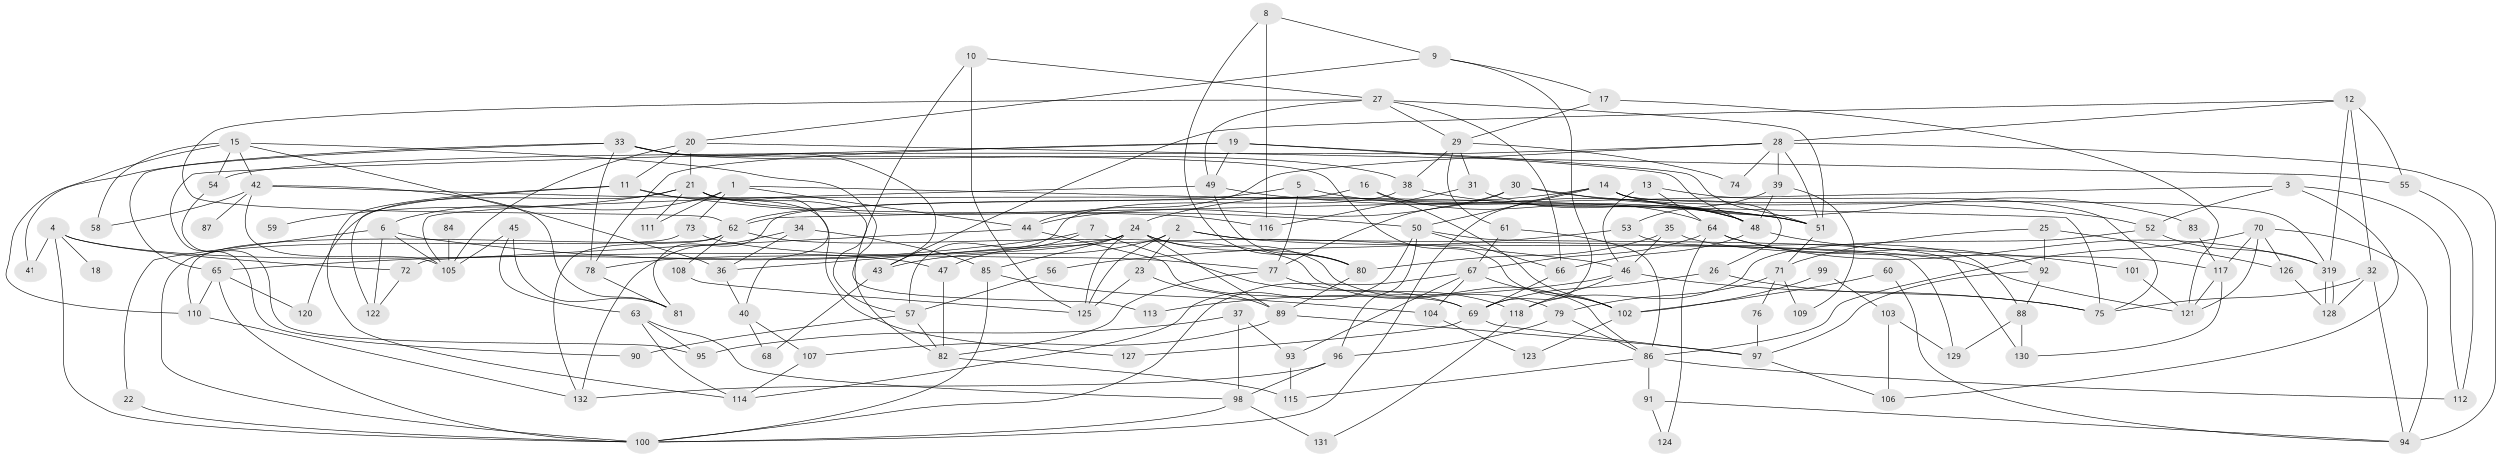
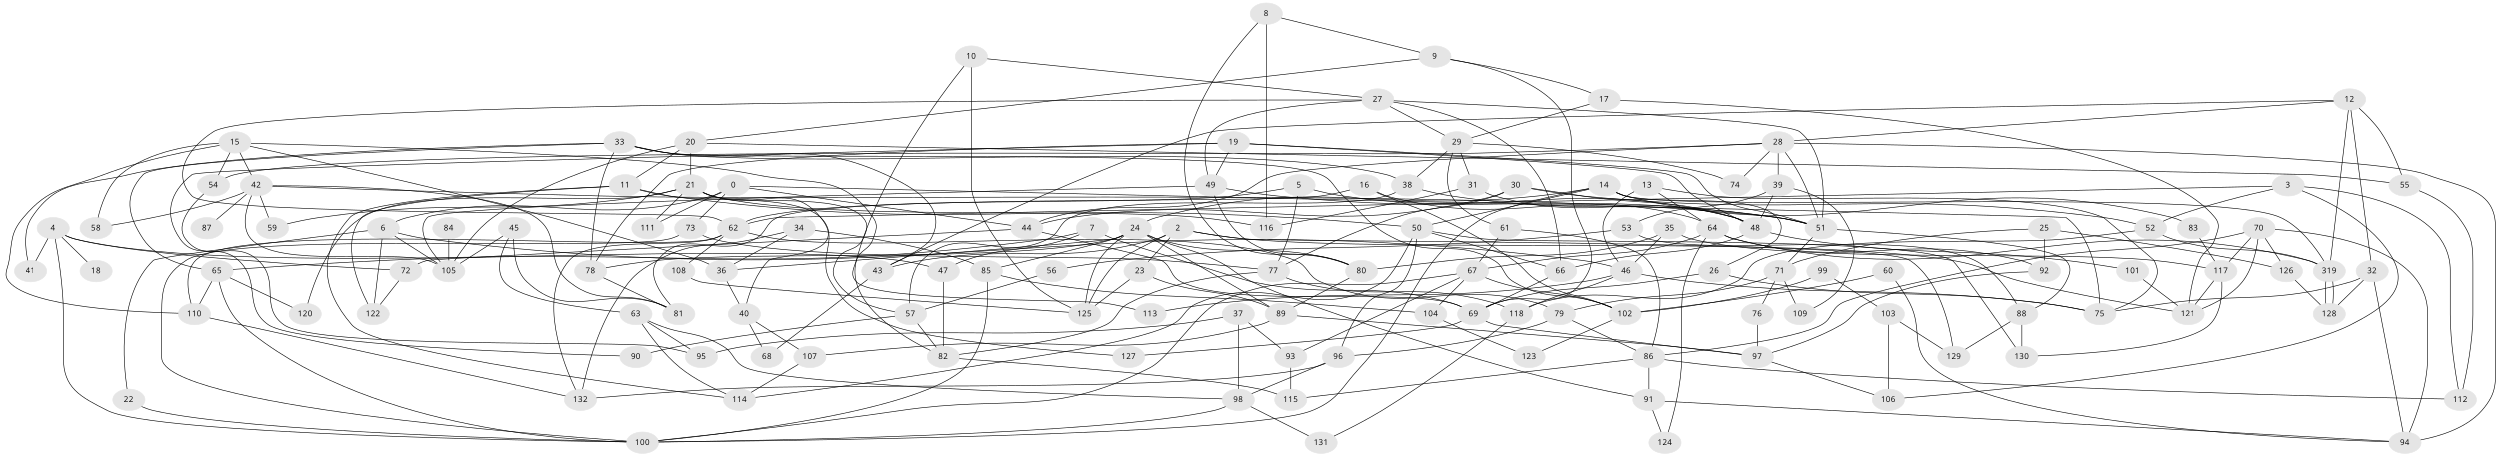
(734, 185) -> (734, 185)
none -> (266, 210)
(1333, 277) -> (1373, 326)
(2033, 293) -> (2007, 245)
